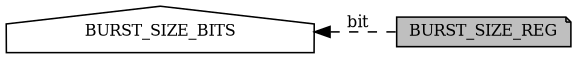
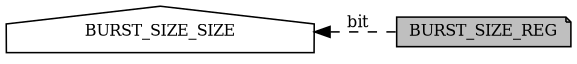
(160, 32) -> (160, 32)
